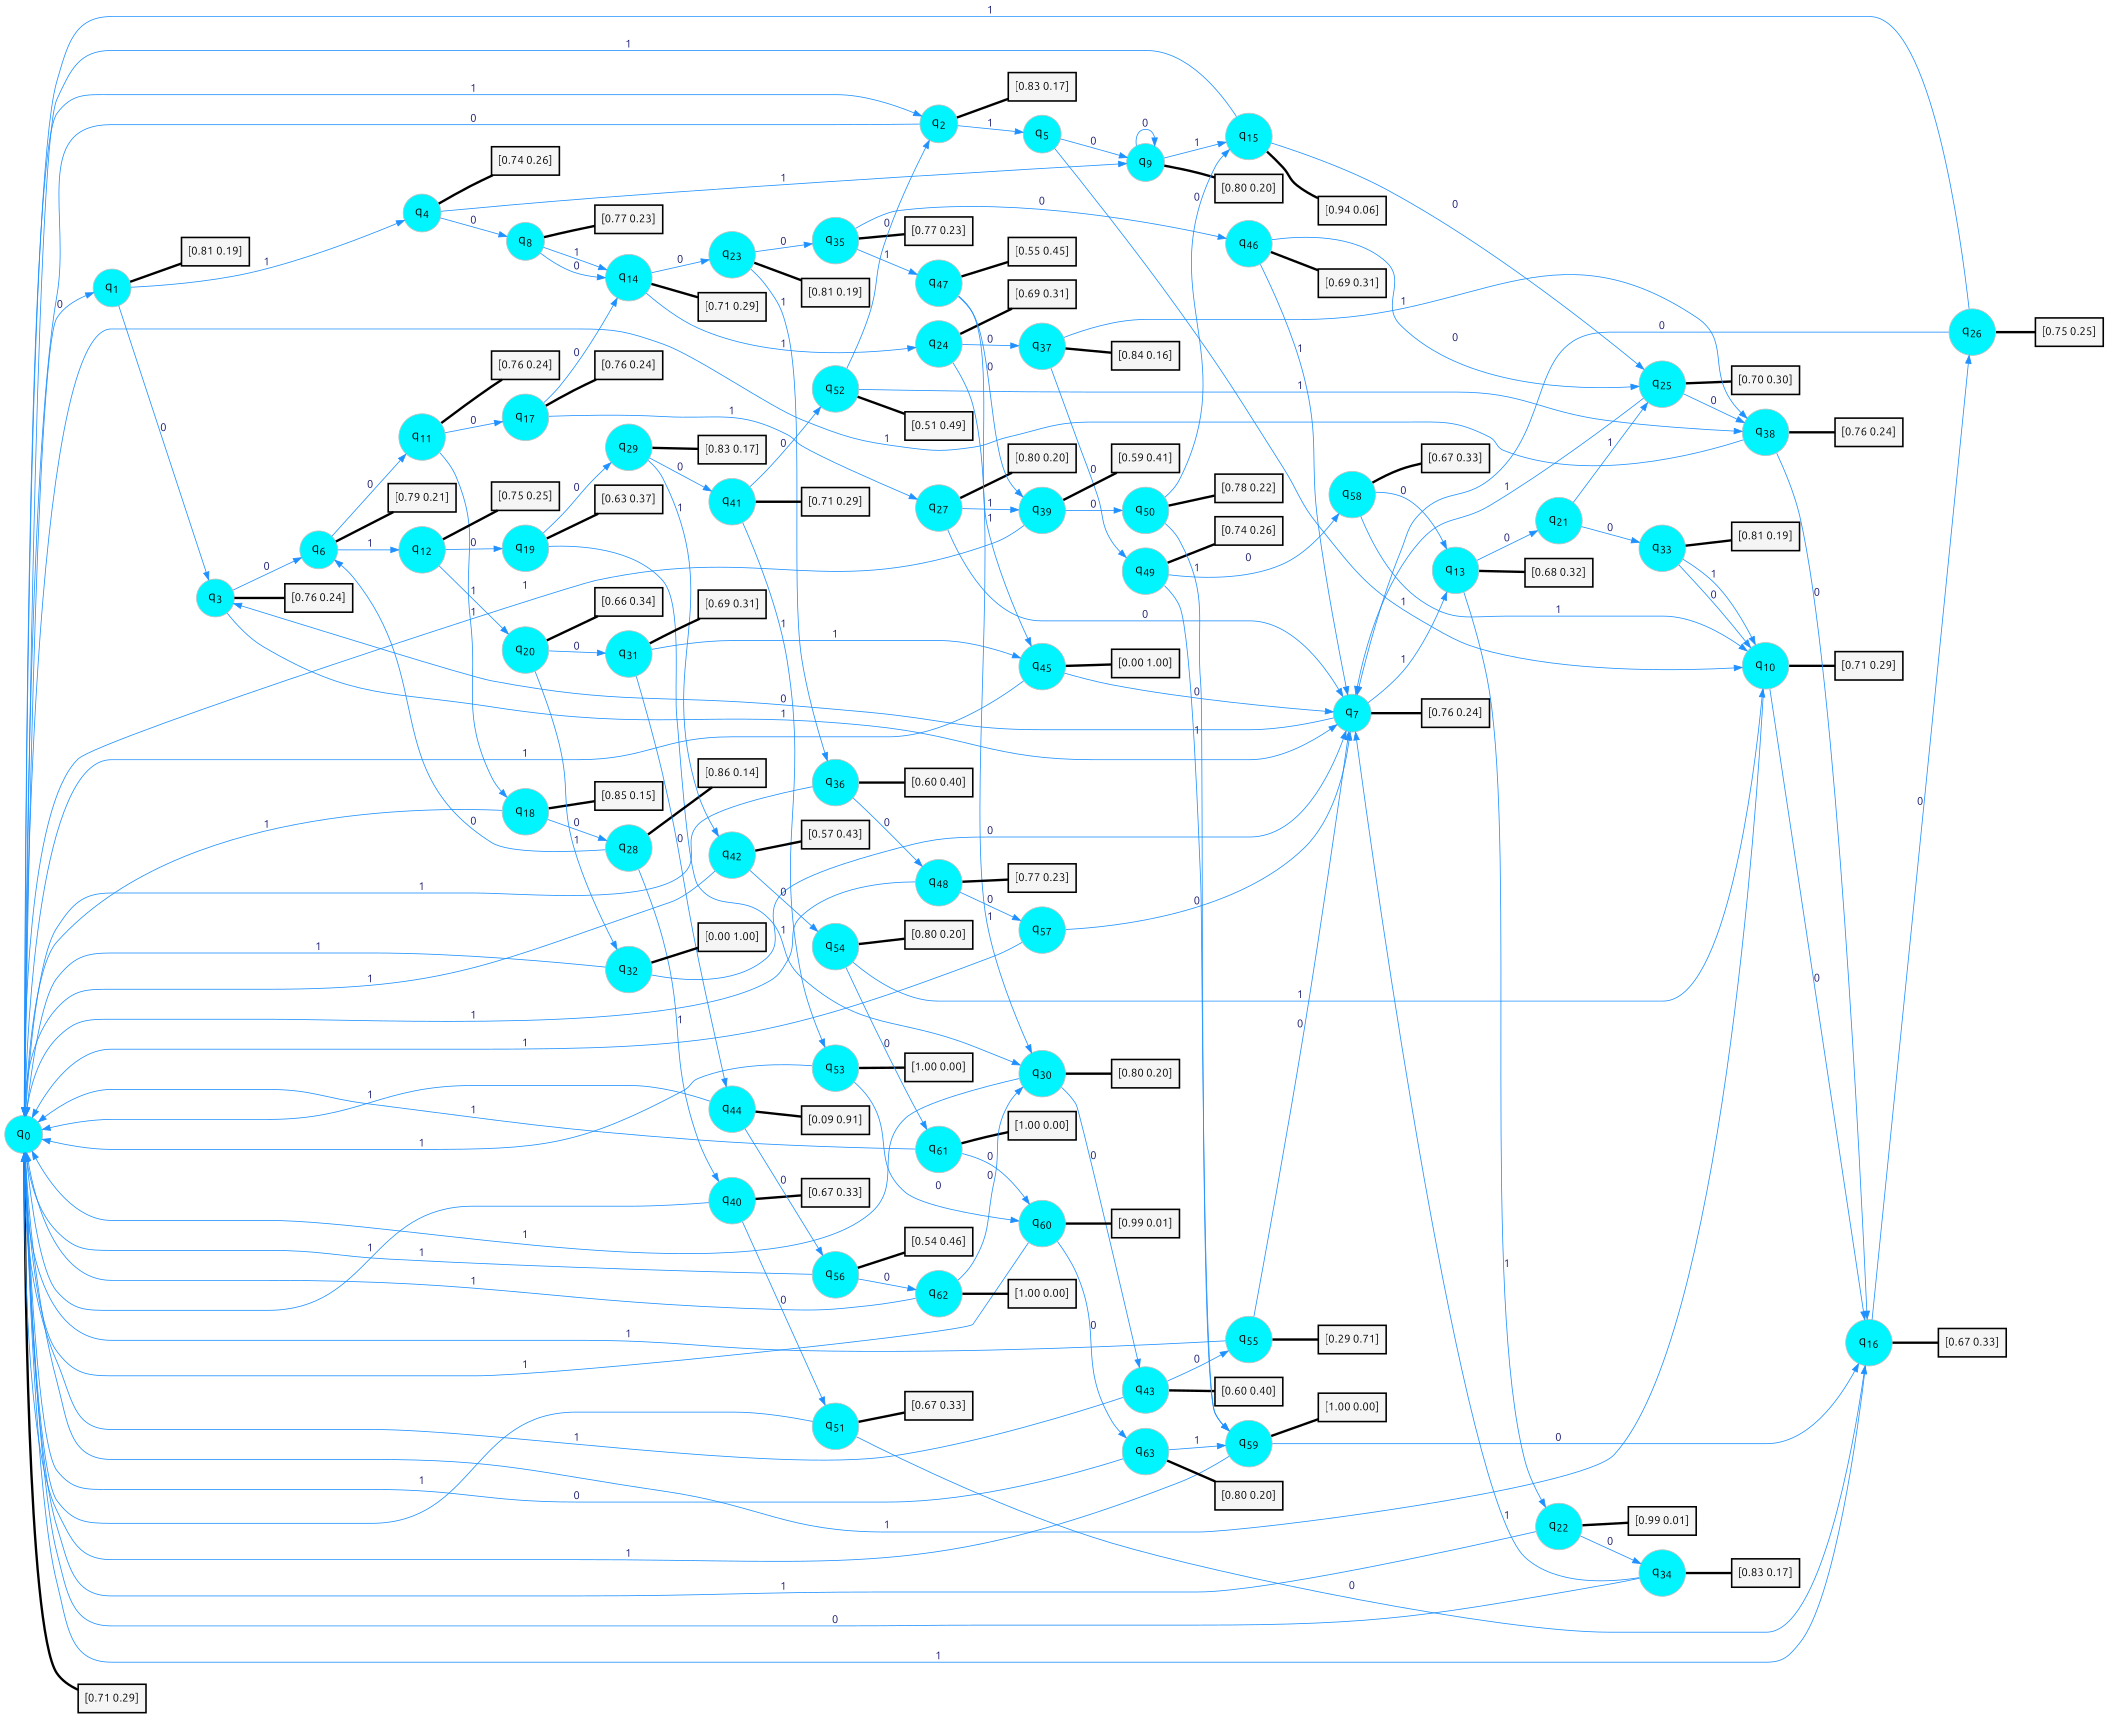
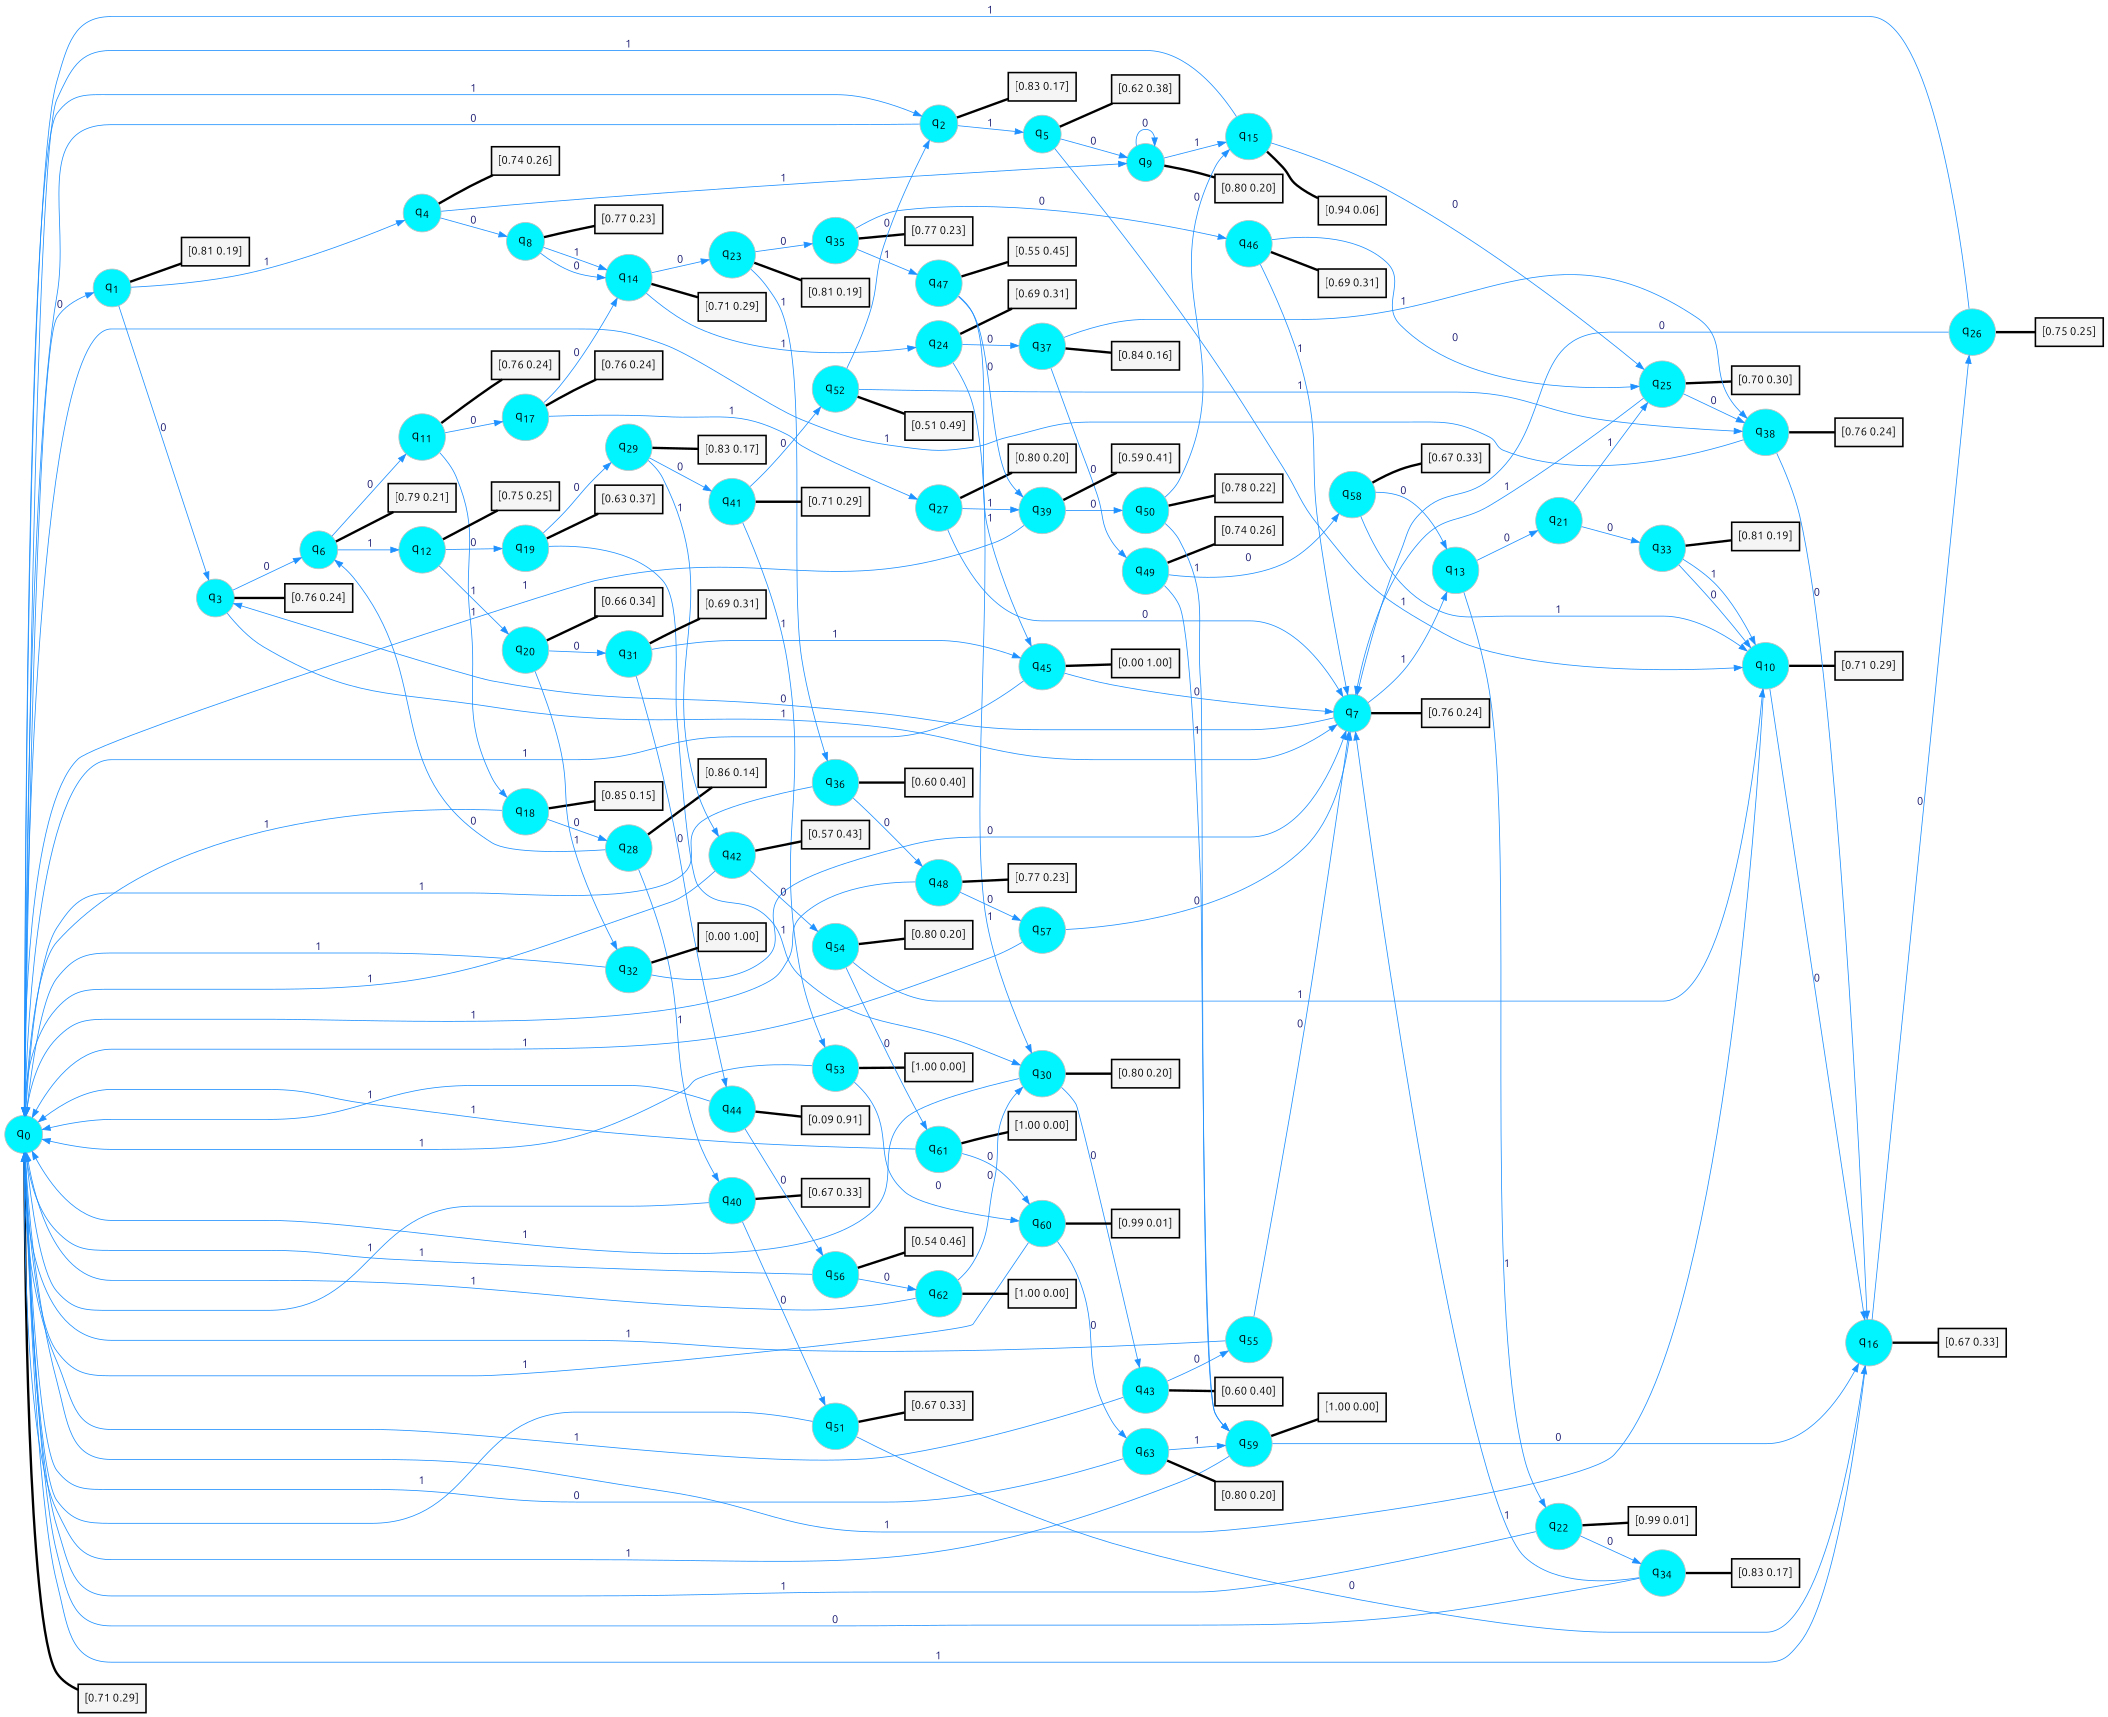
none -> (1146, 89)
(1559, 573) -> none
(1352, 1340) -> none
